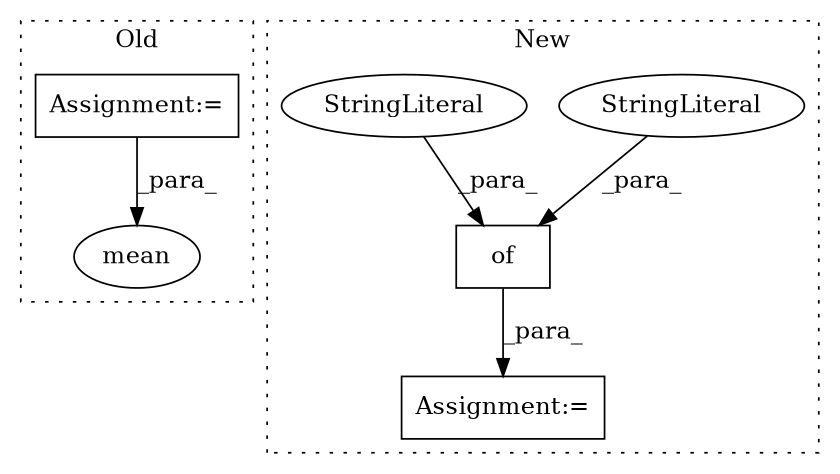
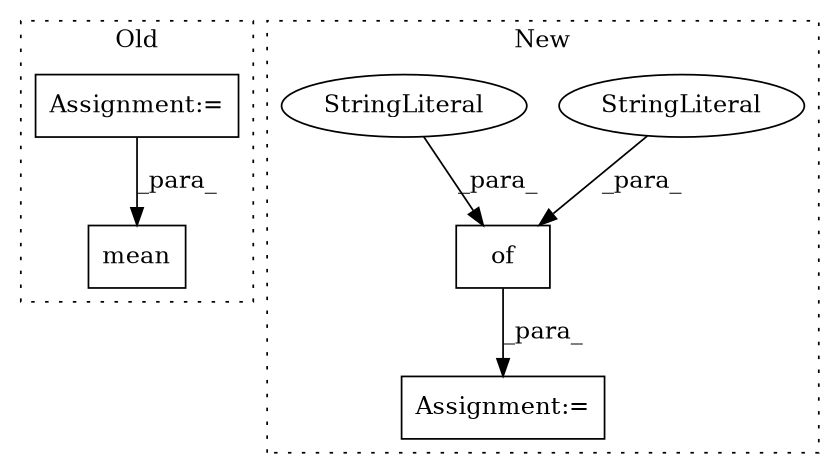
(137, 257) -> (137, 257)
